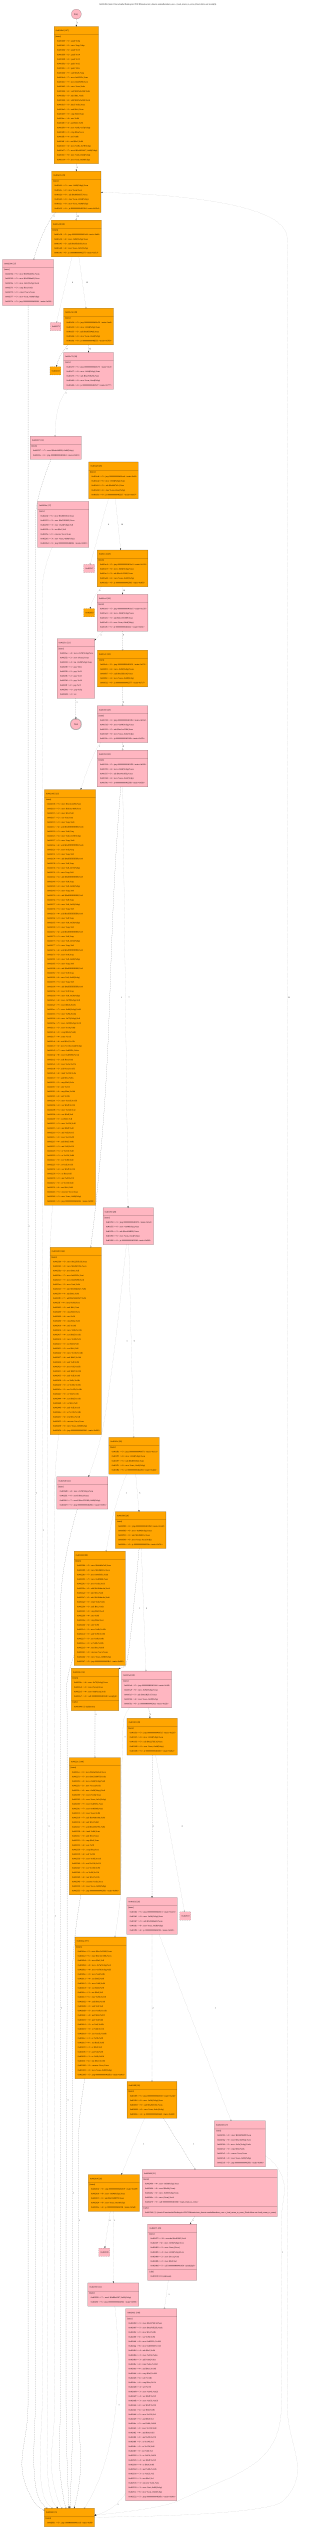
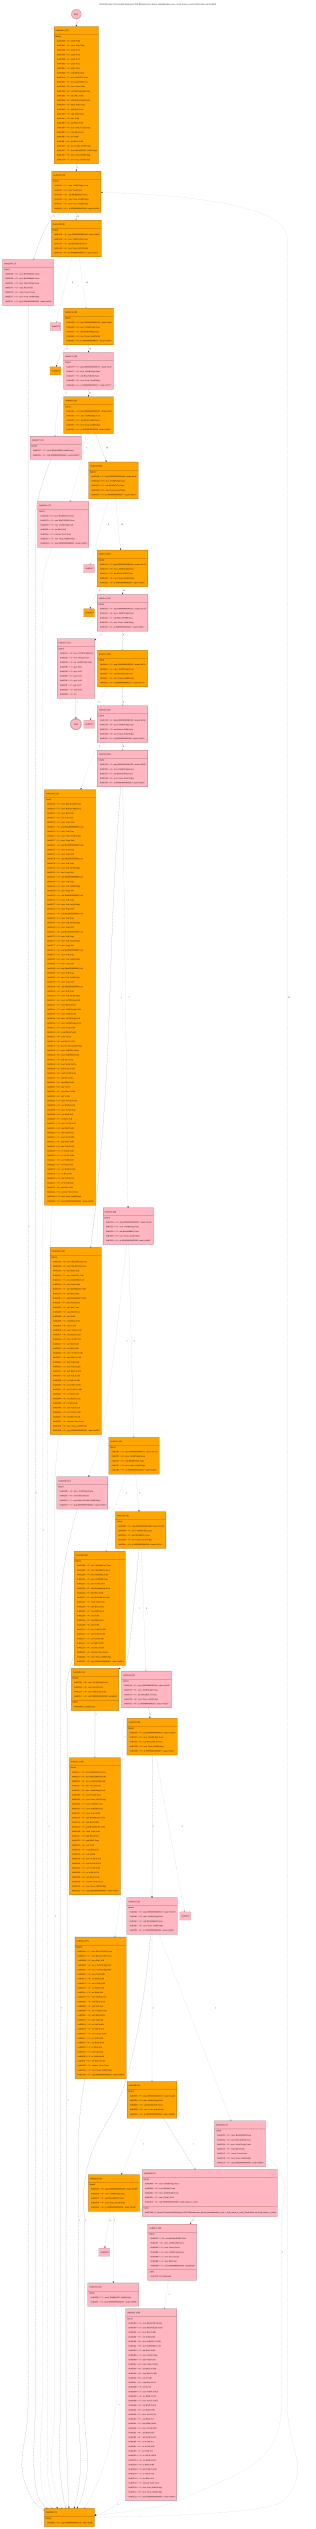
none -> (89, 415)
none -> (89, 724)
(73, 2200) -> (84, 2216)
